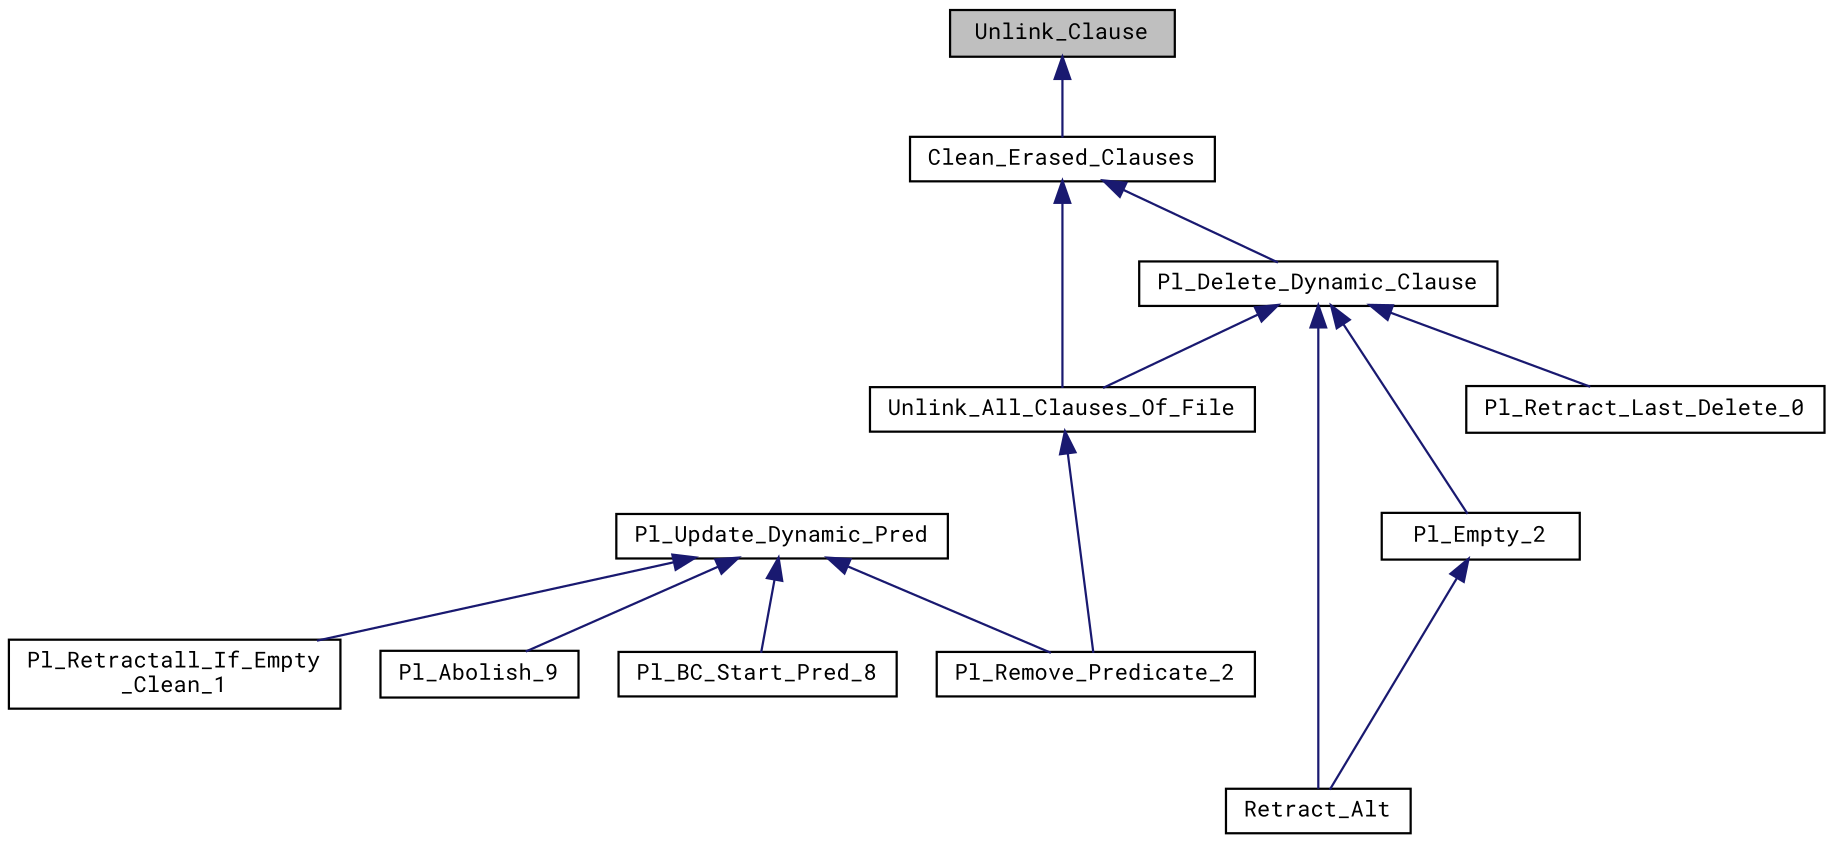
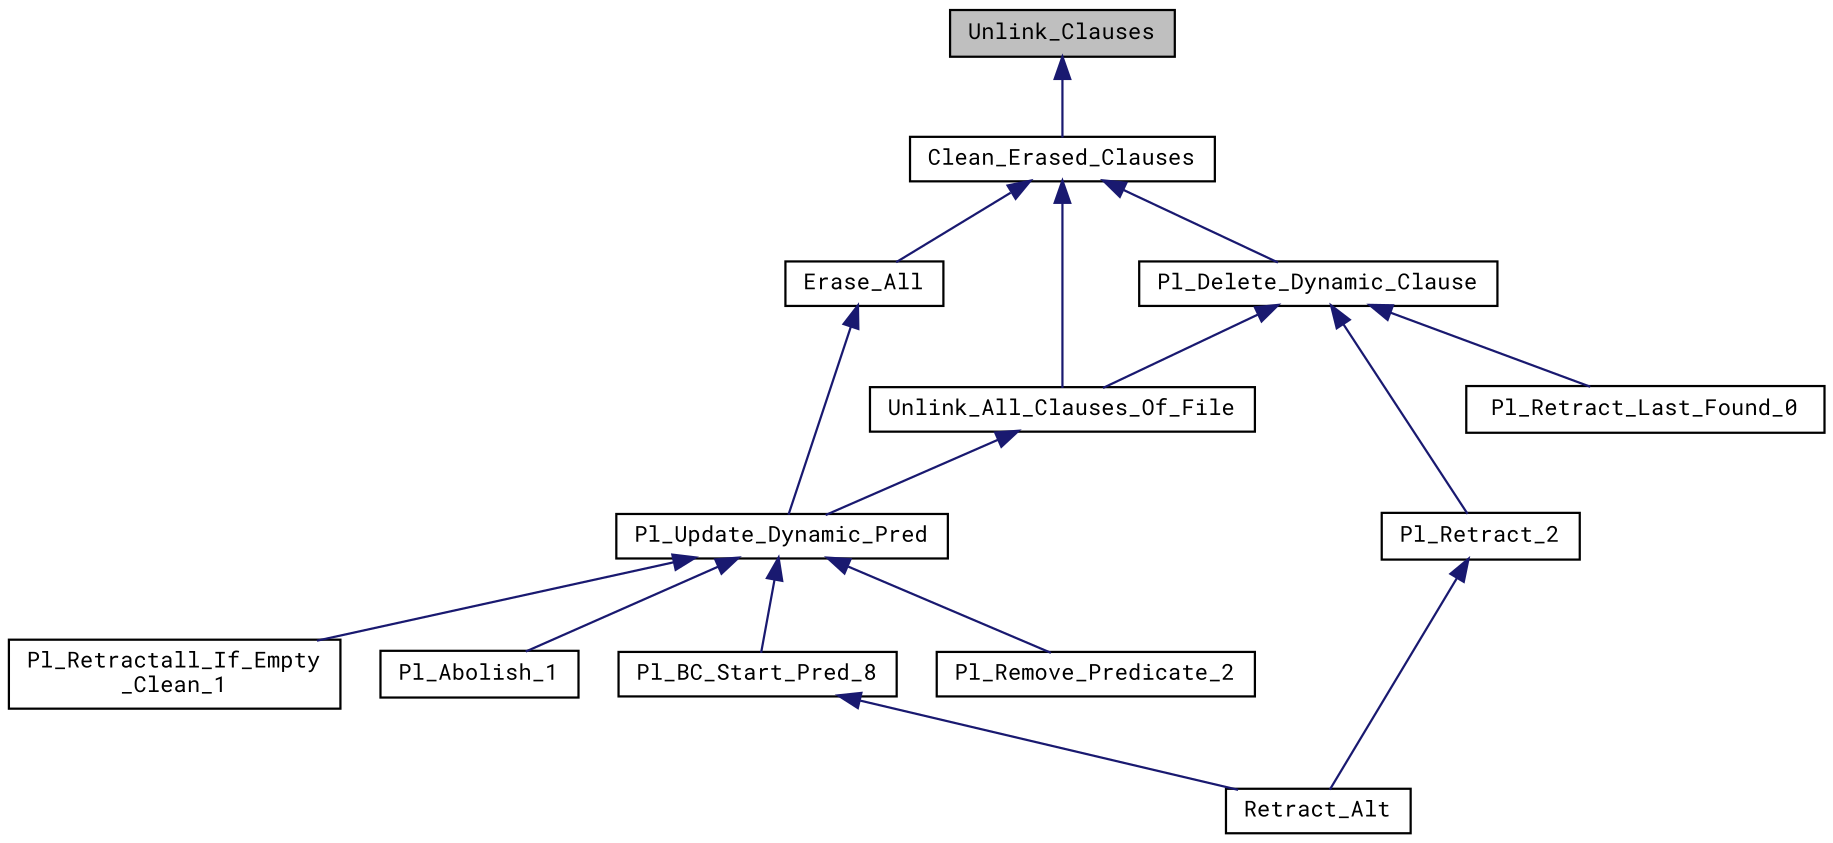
(1062, 33) -> (1062, 33)
none -> (864, 284)
(1645, 409) -> (1645, 409)
(1481, 536) -> (1481, 536)
(1081, 553) -> (912, 477)
(1318, 558) -> (1049, 745)
(479, 674) -> (479, 674)
